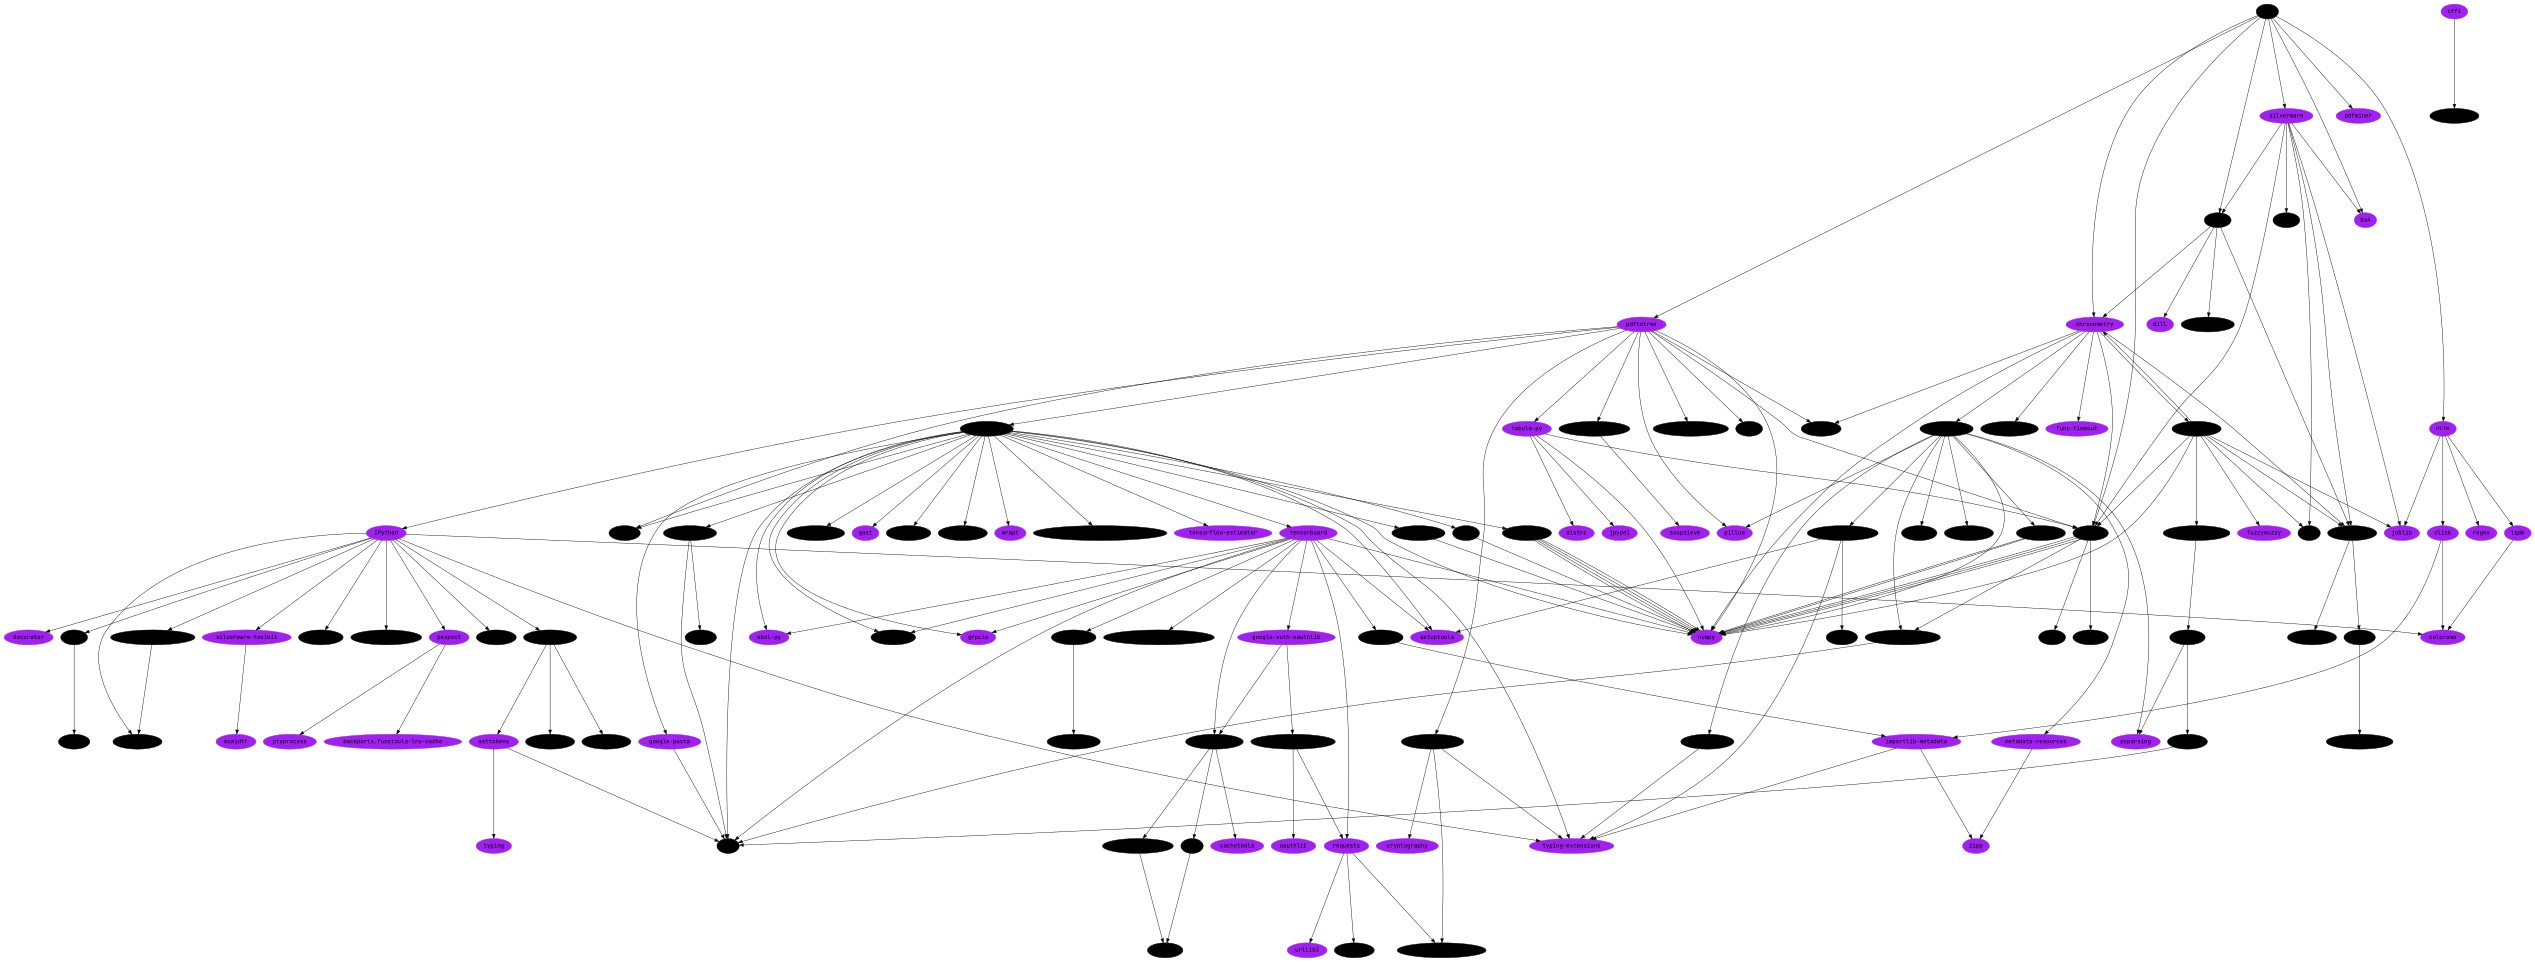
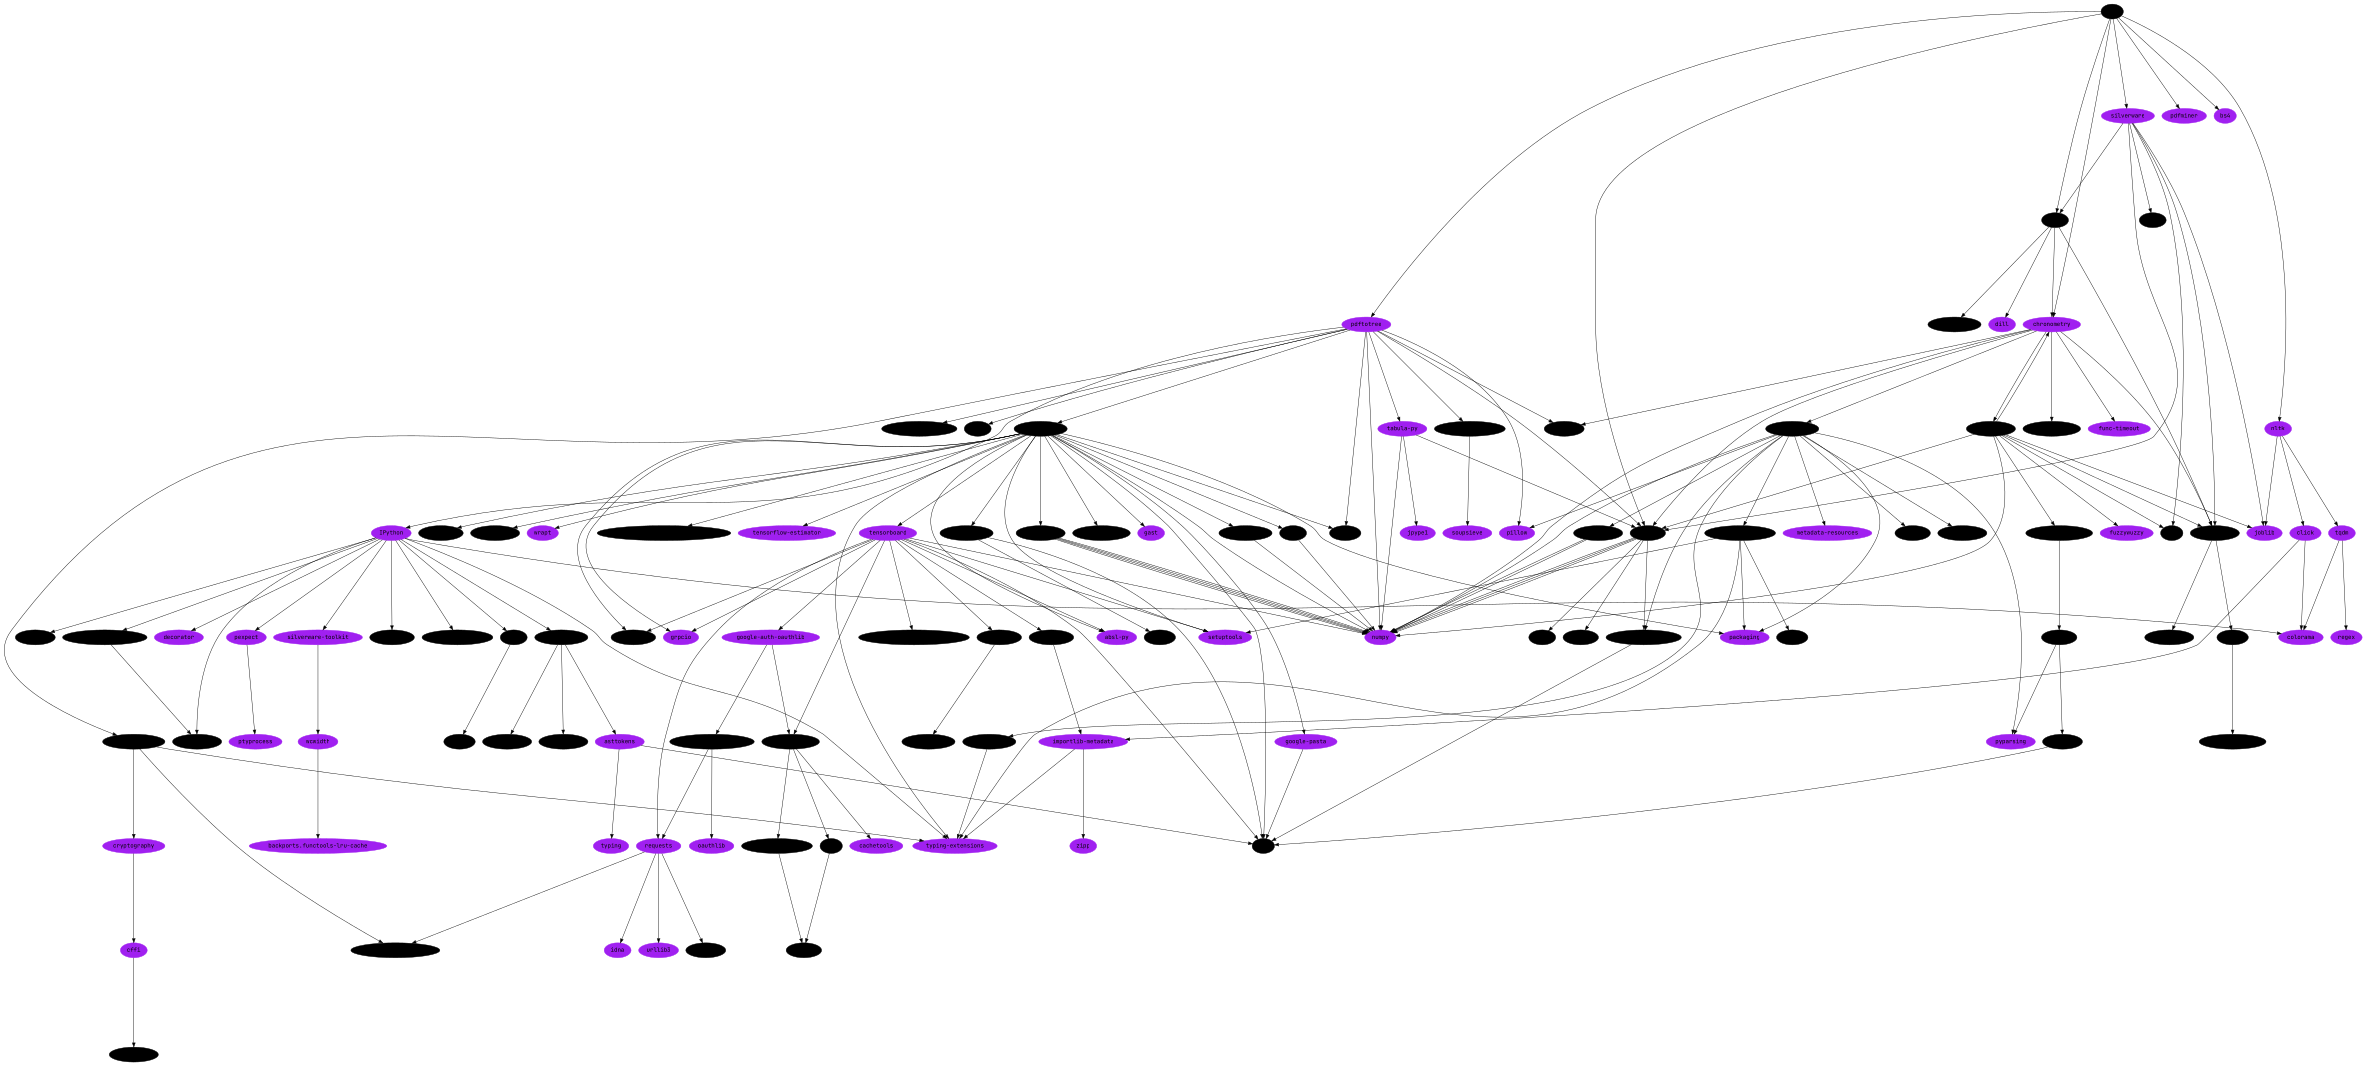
(2325, 167) -> none
(2461, 479) -> (2344, 583)
(1577, 533) -> none
none -> (1745, 637)
(422, 688) -> (318, 792)
(2007, 792) -> none
none -> (134, 896)
none -> (618, 950)
